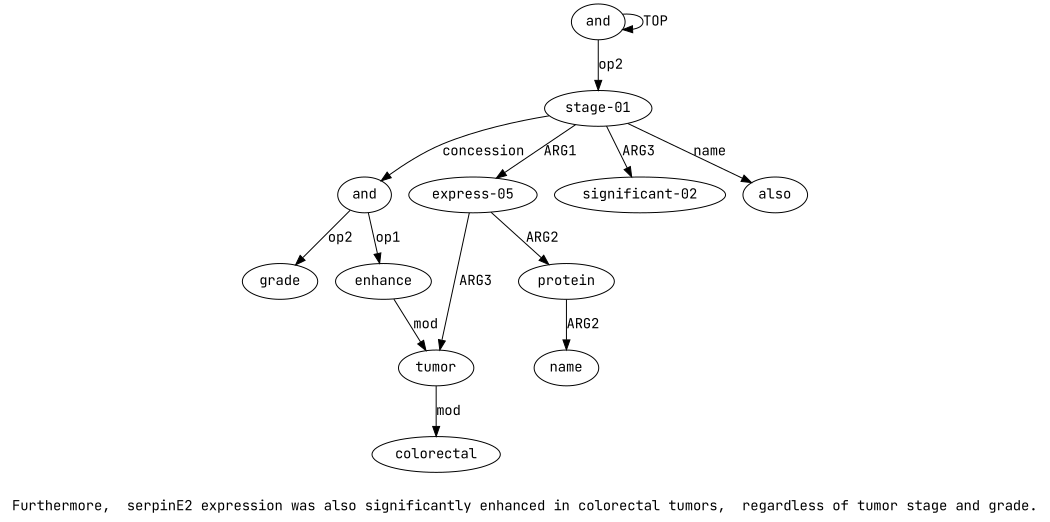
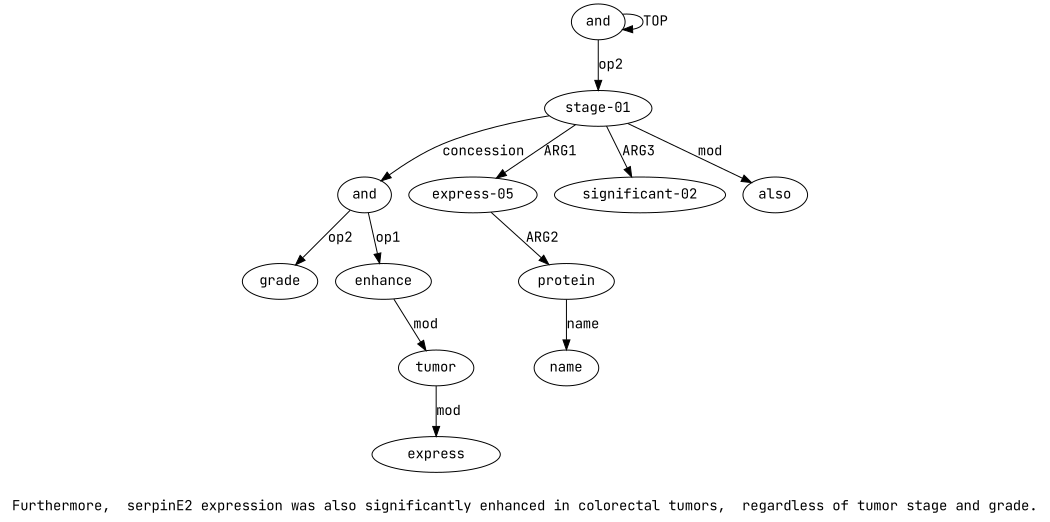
(710, 152) -> (710, 152)
(456, 276) -> none
(583, 325) -> (583, 325)
(436, 454) -> (436, 454)
